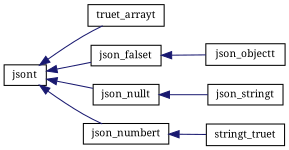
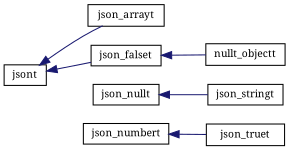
(126, 15) -> (126, 15)
(245, 55) -> (245, 55)
(75, 85) -> none
(74, 109) -> none
(245, 135) -> (245, 135)
